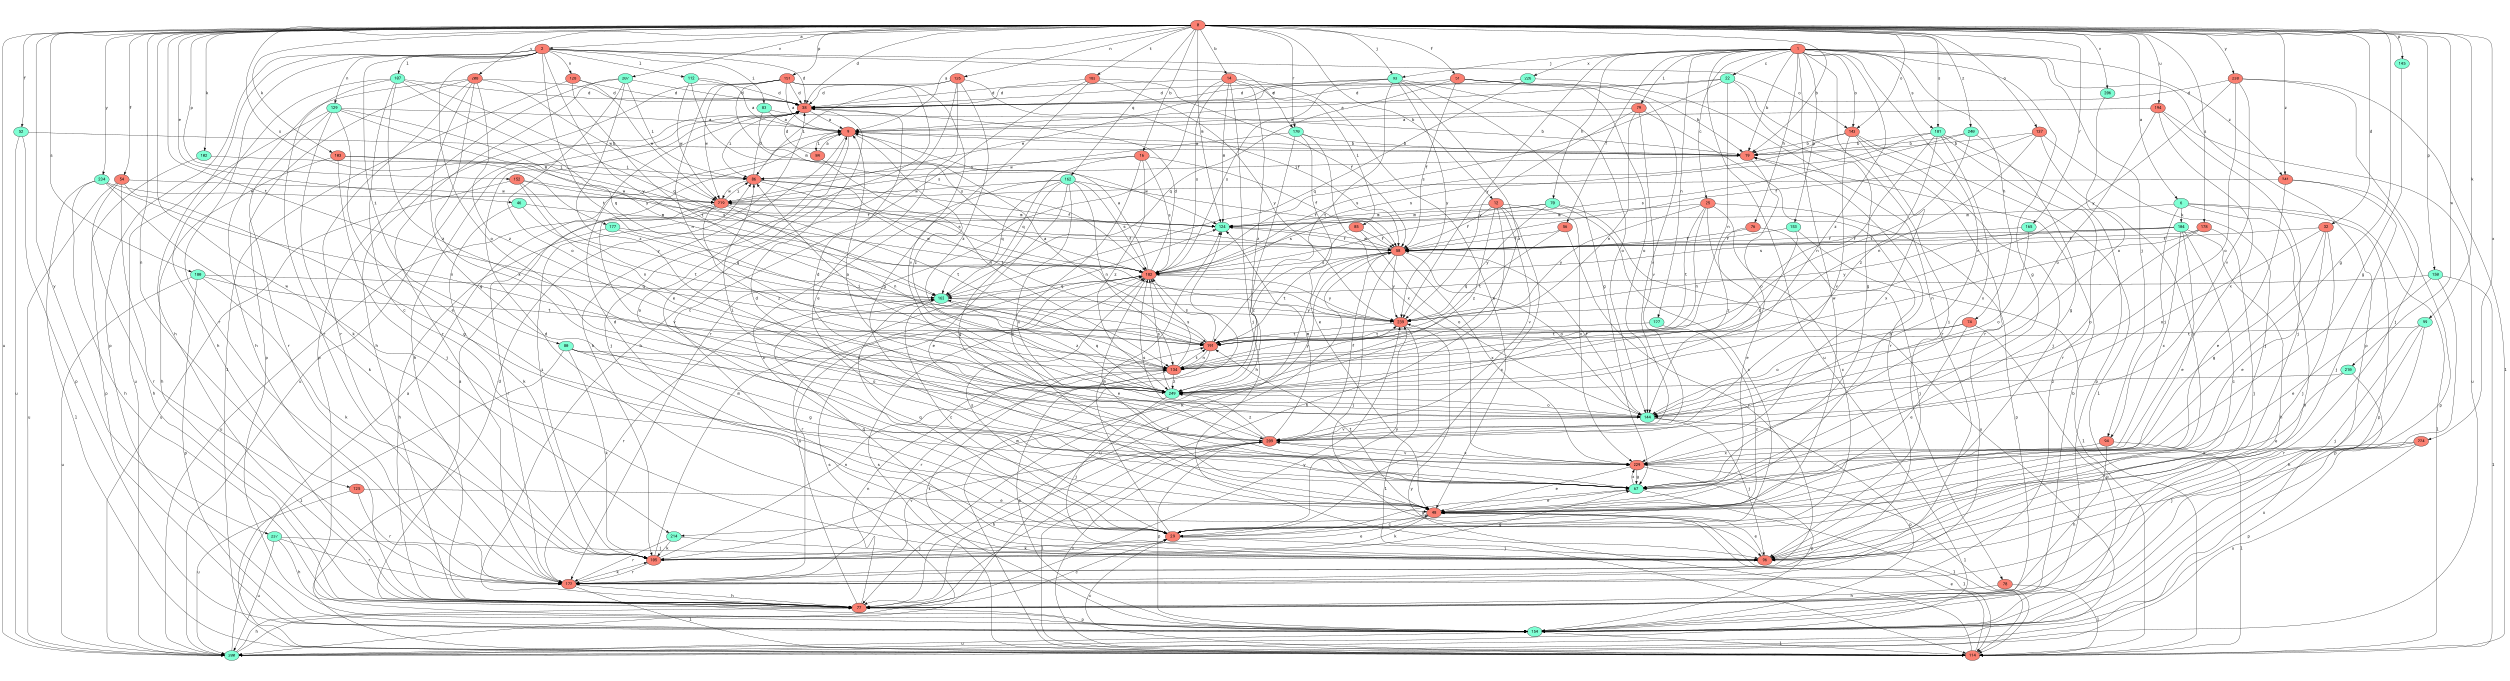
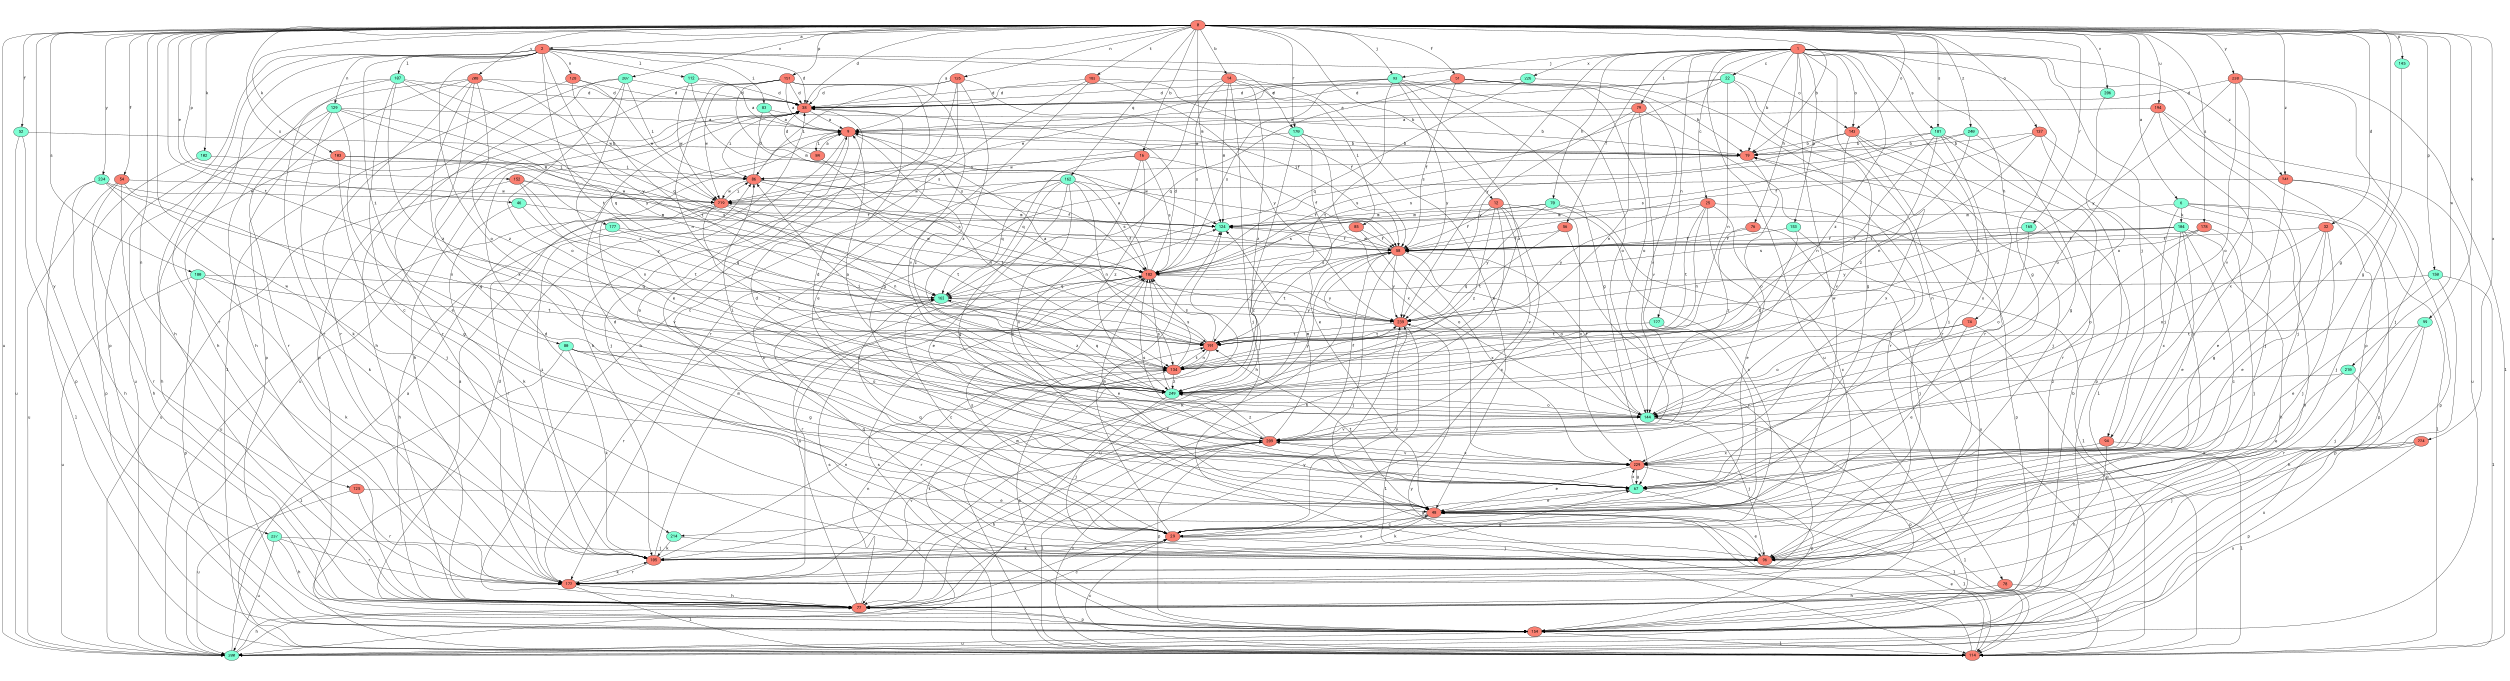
(623, 560) -> none
(1535, 632) -> (1535, 632)
